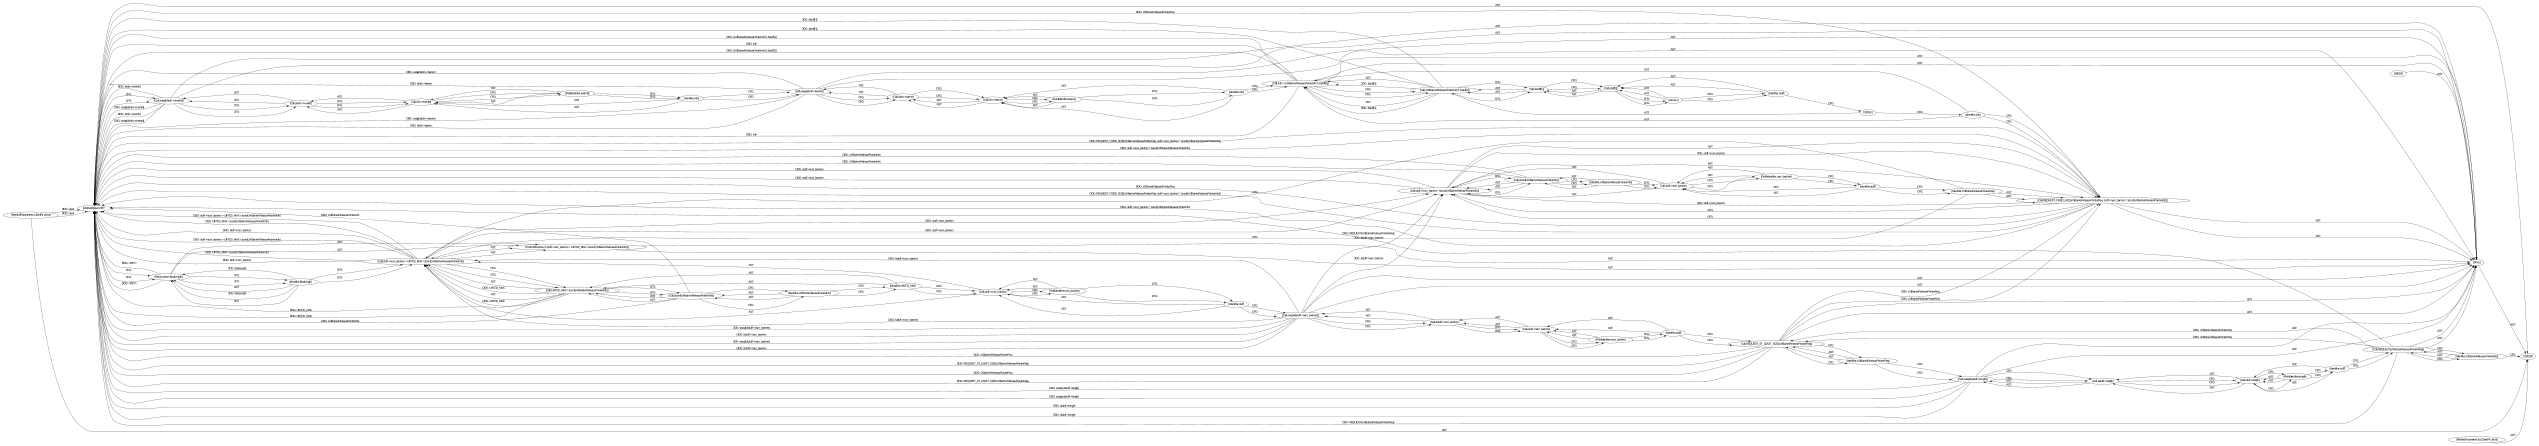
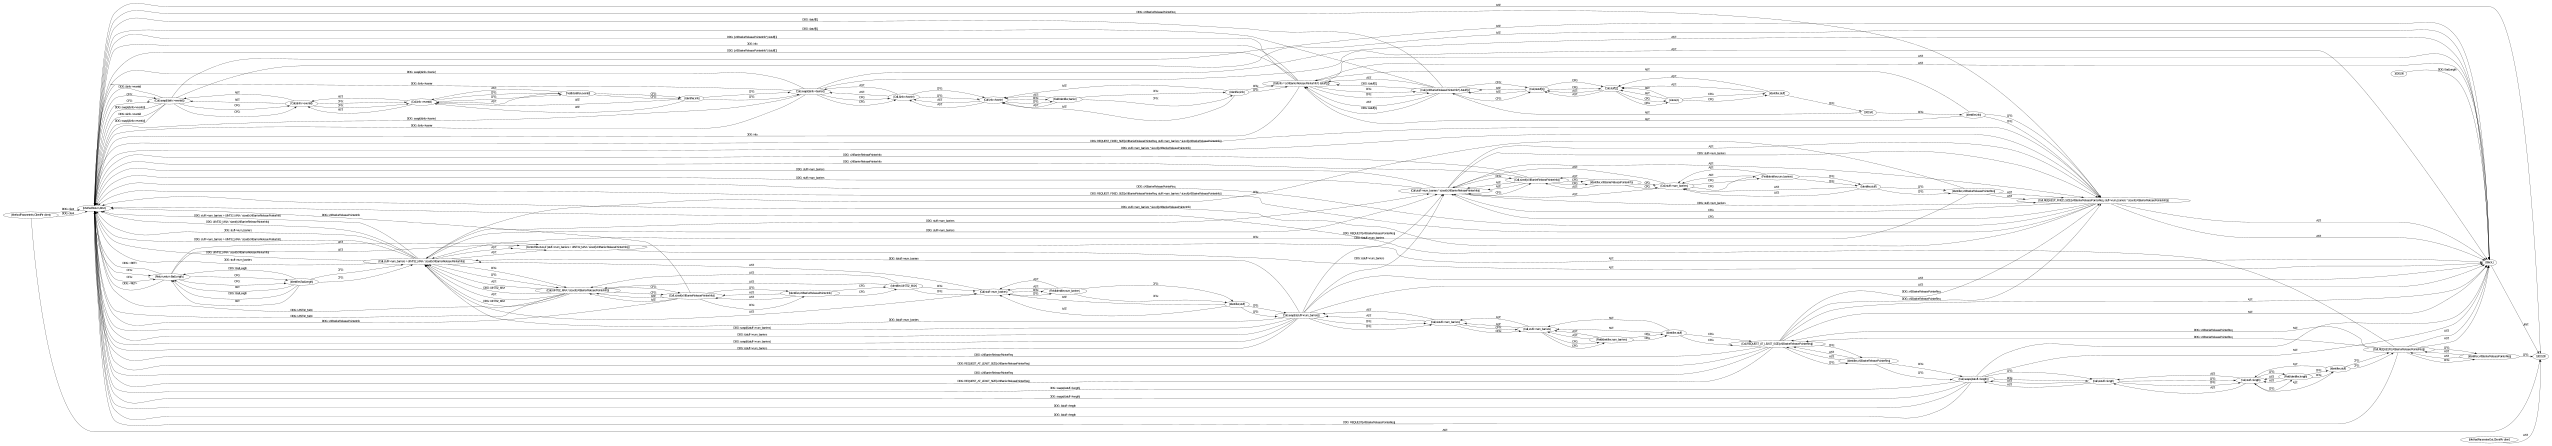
(2440, 74) -> (2447, 70)
(94, 208) -> (94, 208)
(2513, 325) -> (2526, 325)
